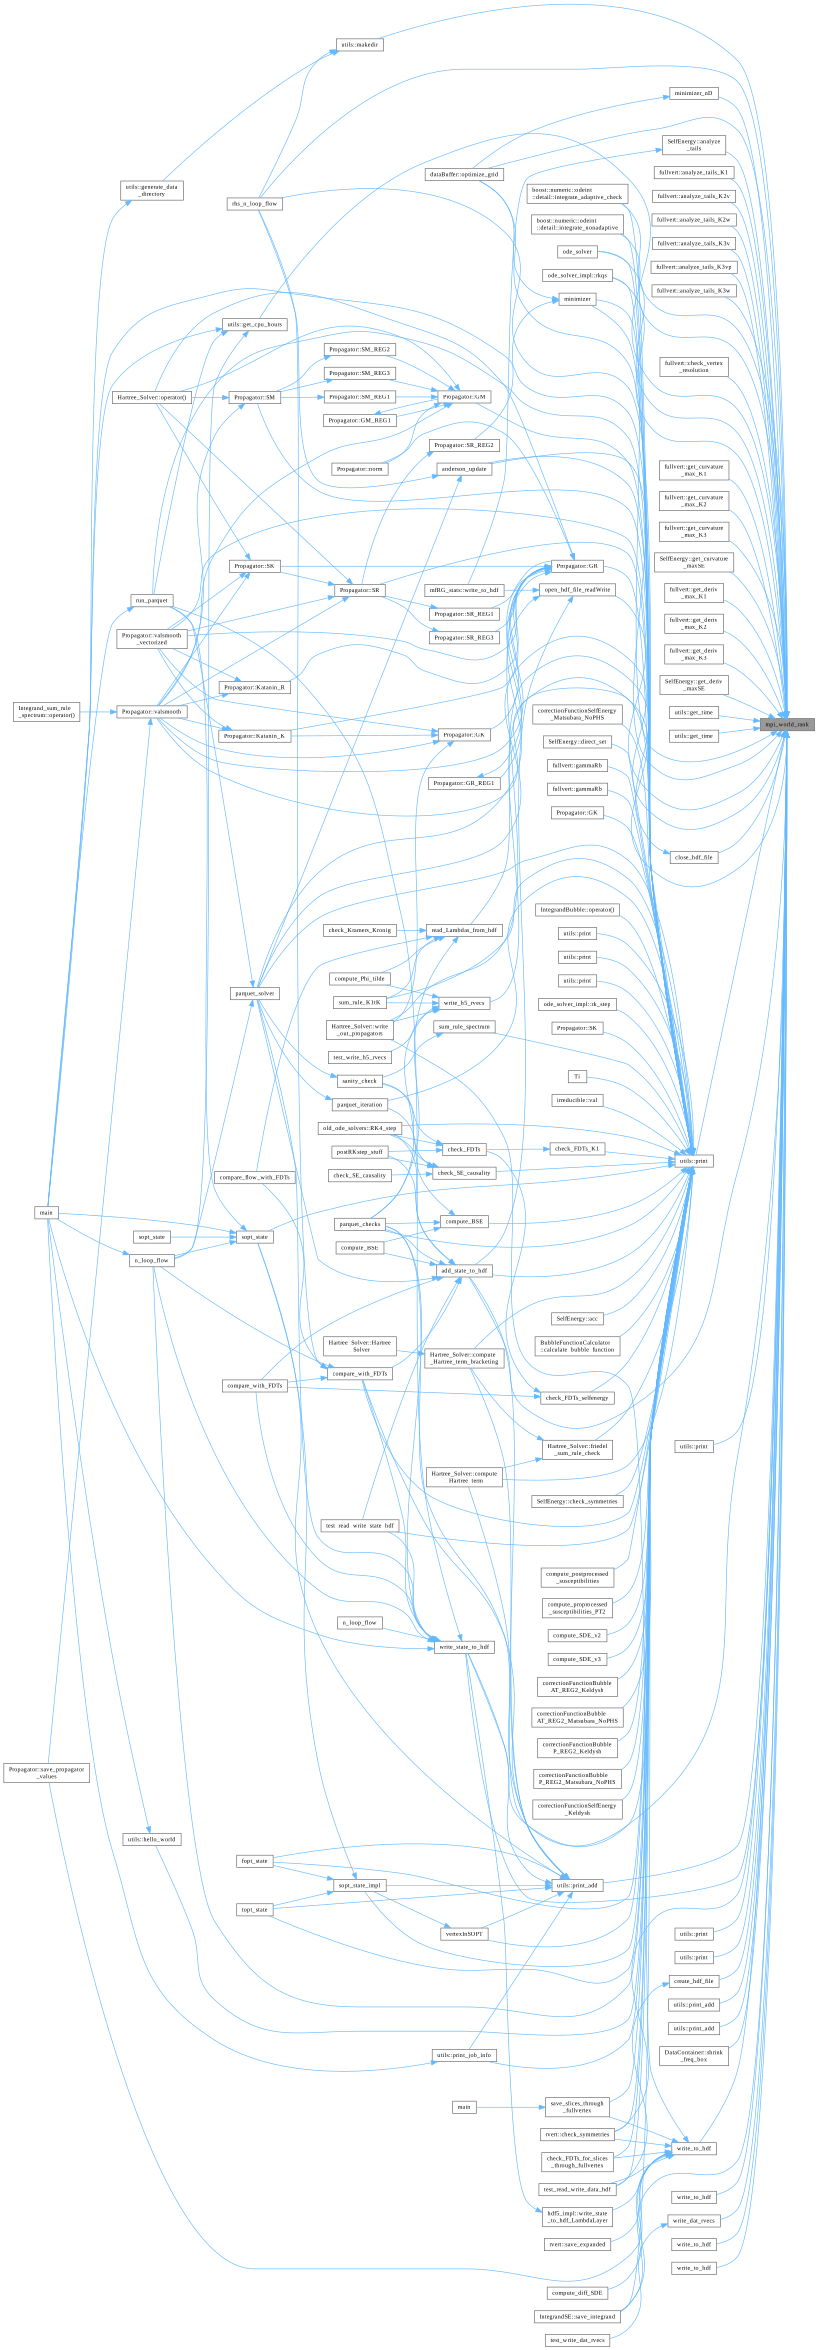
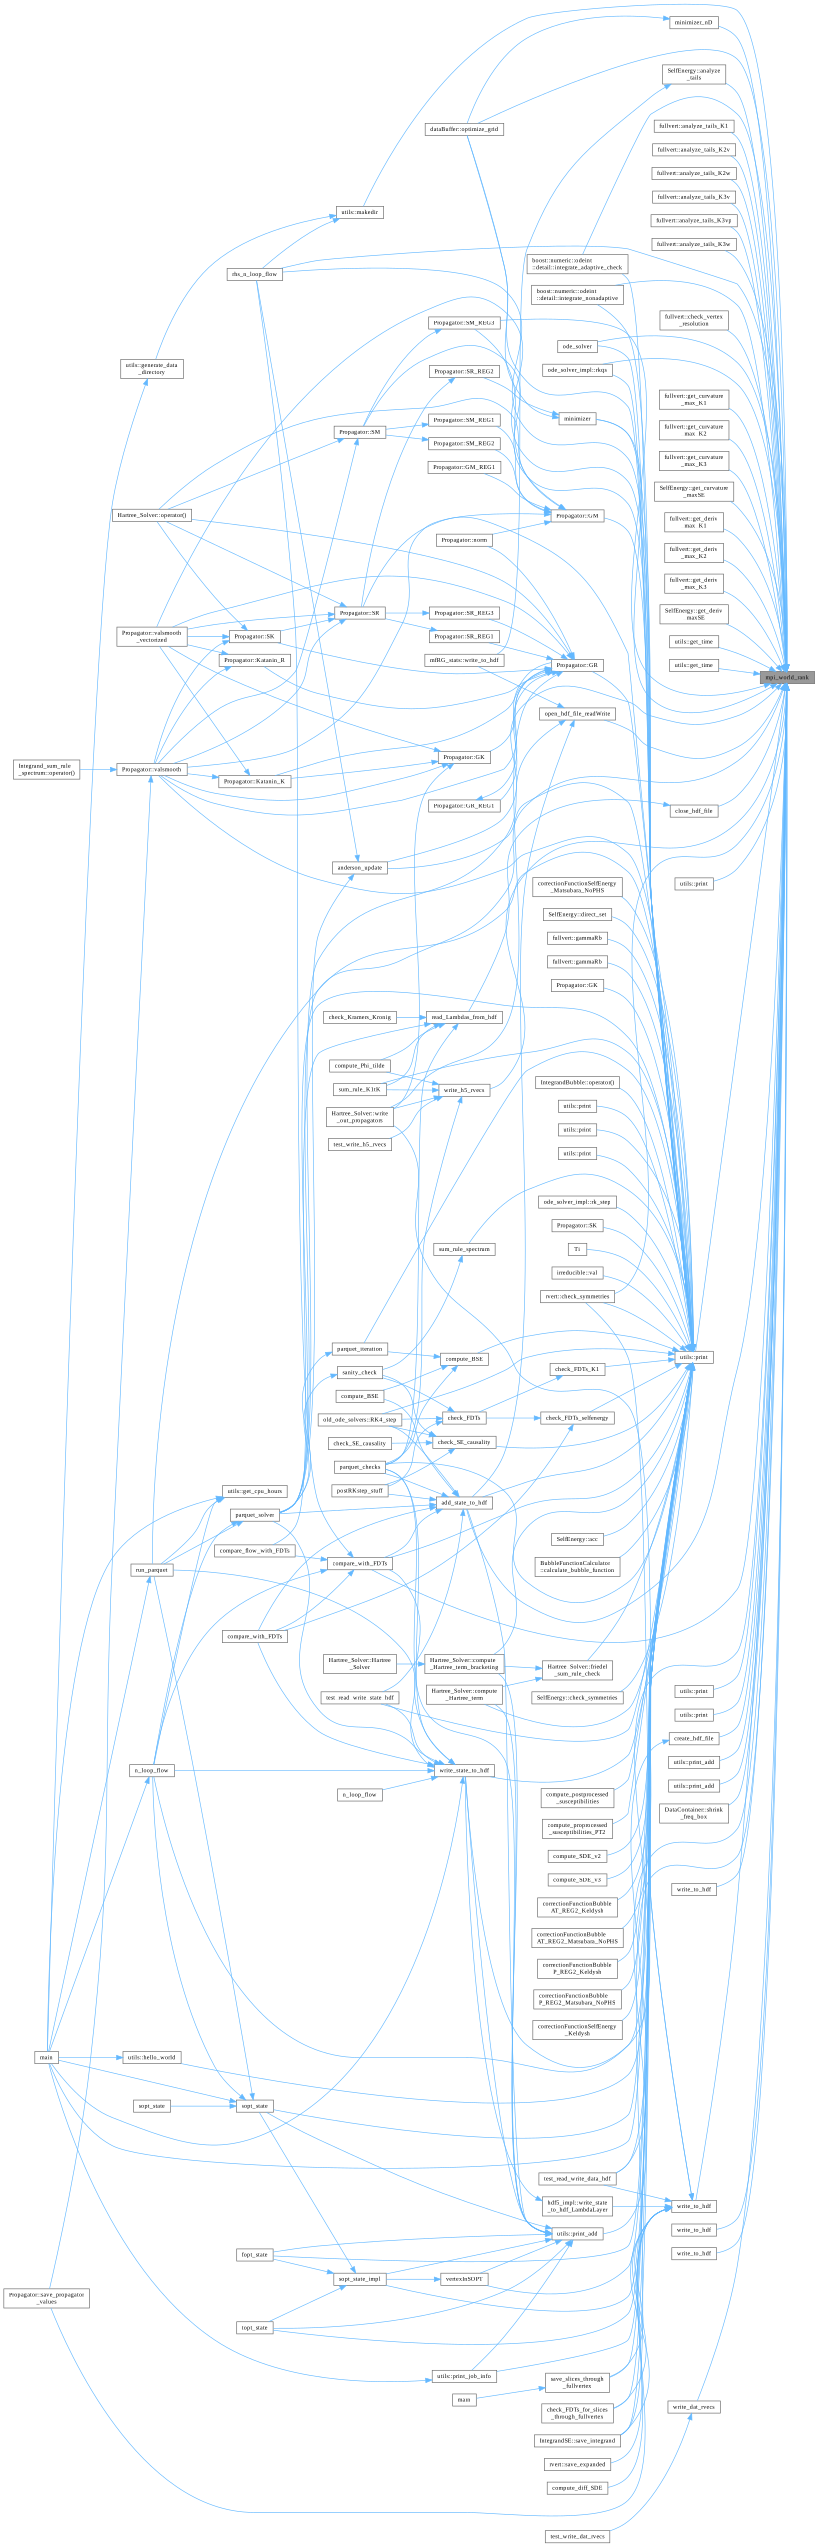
(647, 257) -> (646, 410)
(409, 405) -> none
